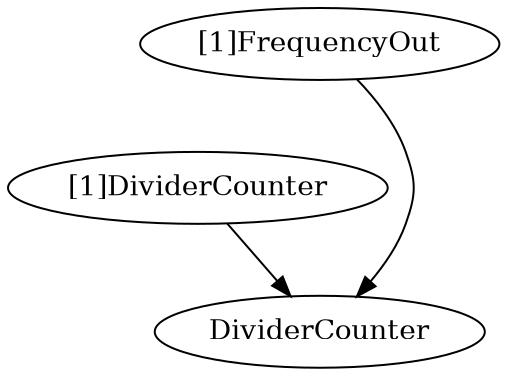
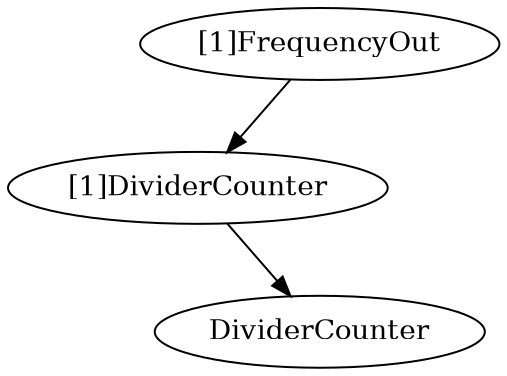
(413, 178) -> (265, 108)
